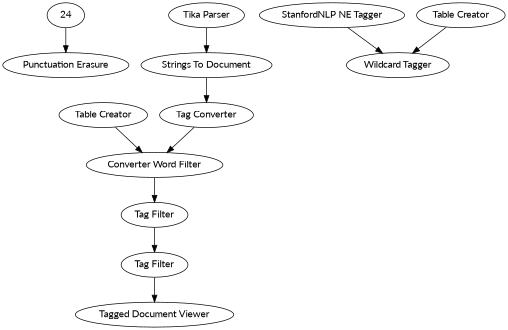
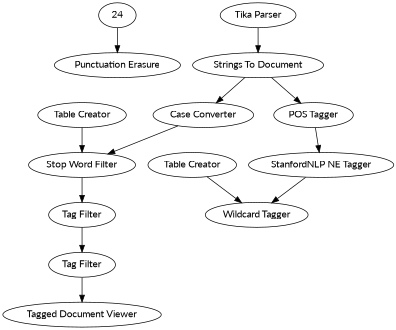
(207, 115) -> (203, 115)
none -> (314, 115)
(155, 165) -> (82, 165)
